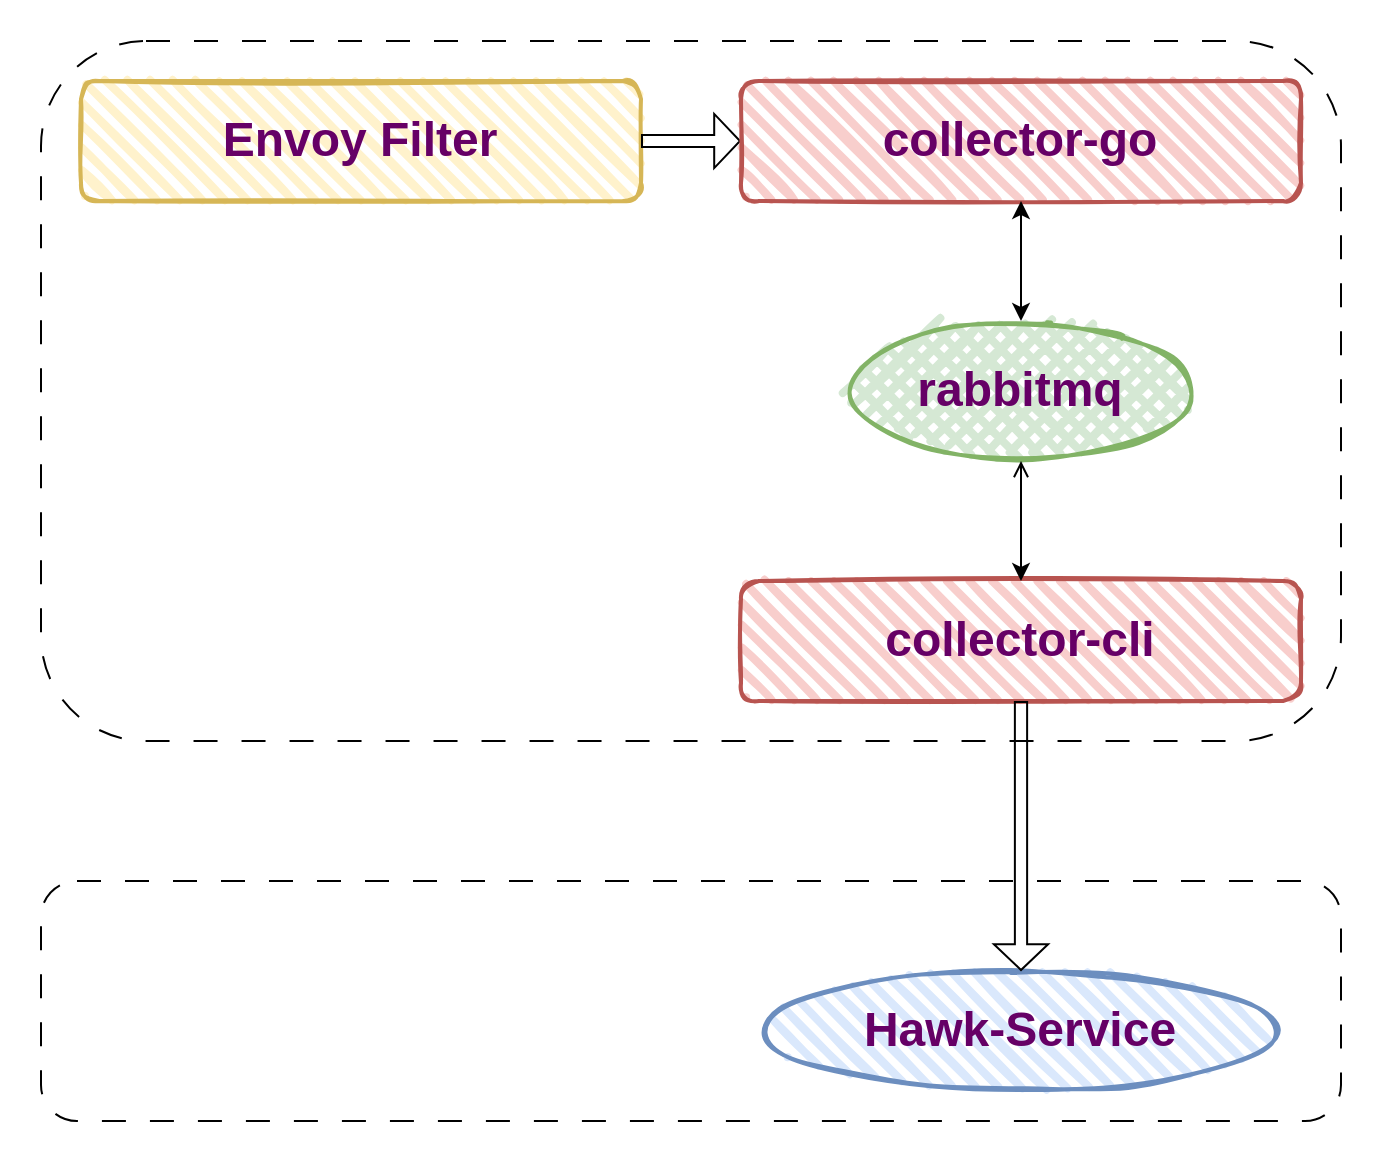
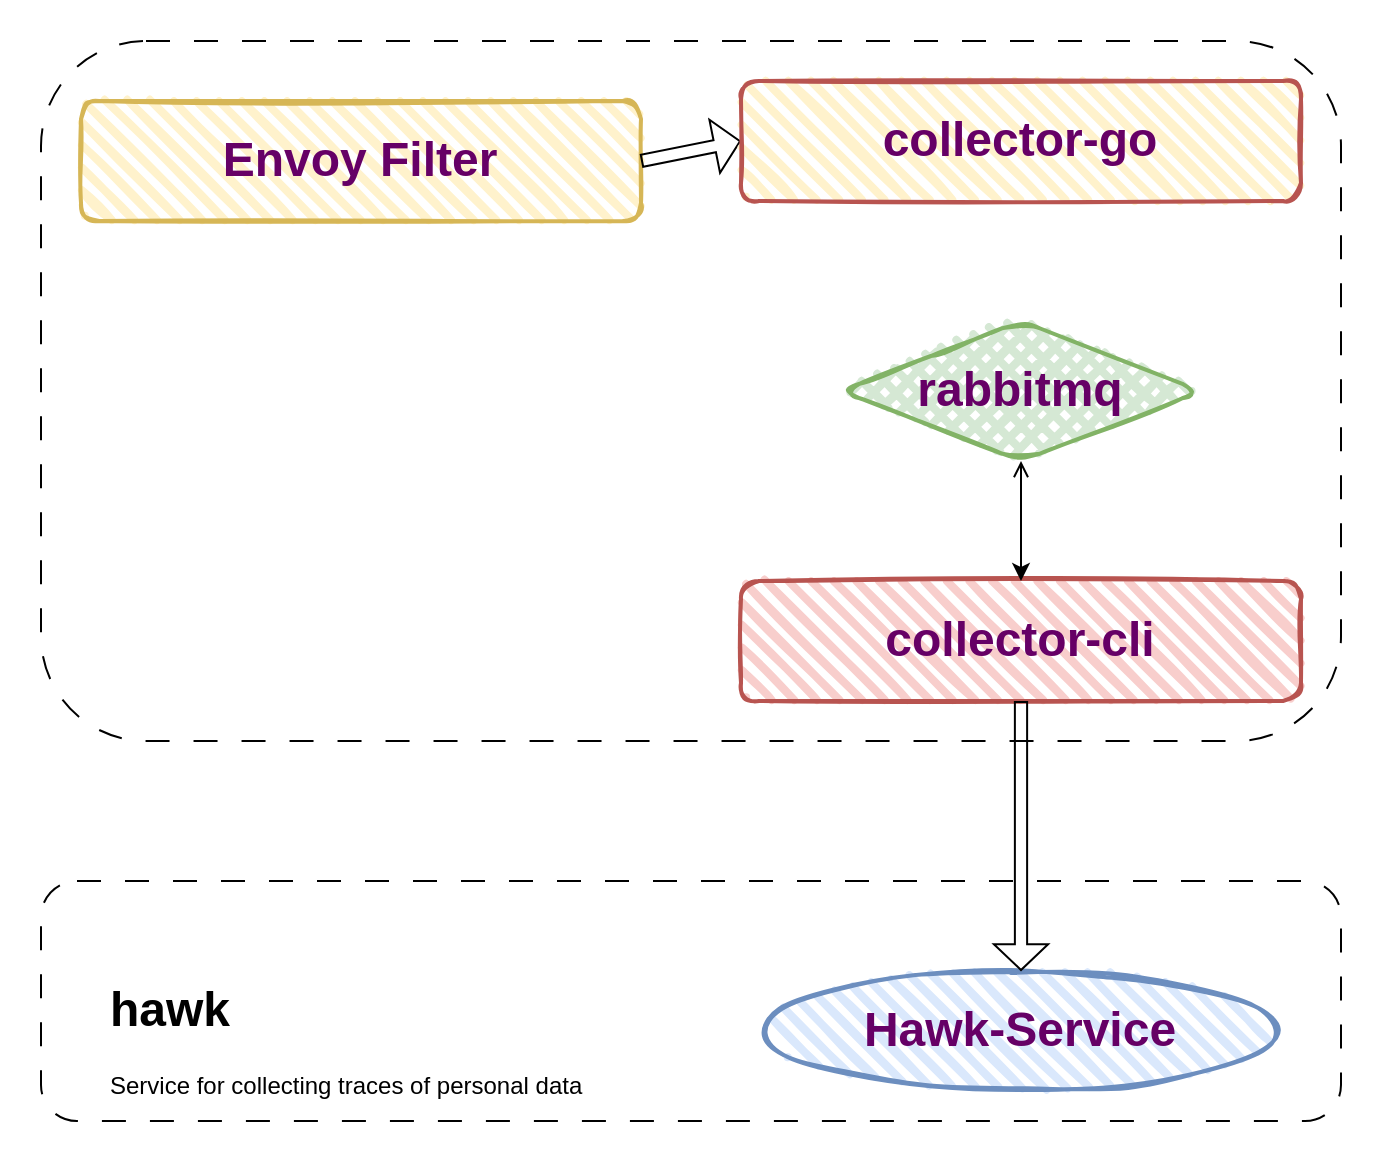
(361, 141) -> (361, 161)
(1021, 141) -> (1021, 141)
(1021, 261) -> none
(1021, 391) -> (1021, 391)
none -> (381, 1036)
